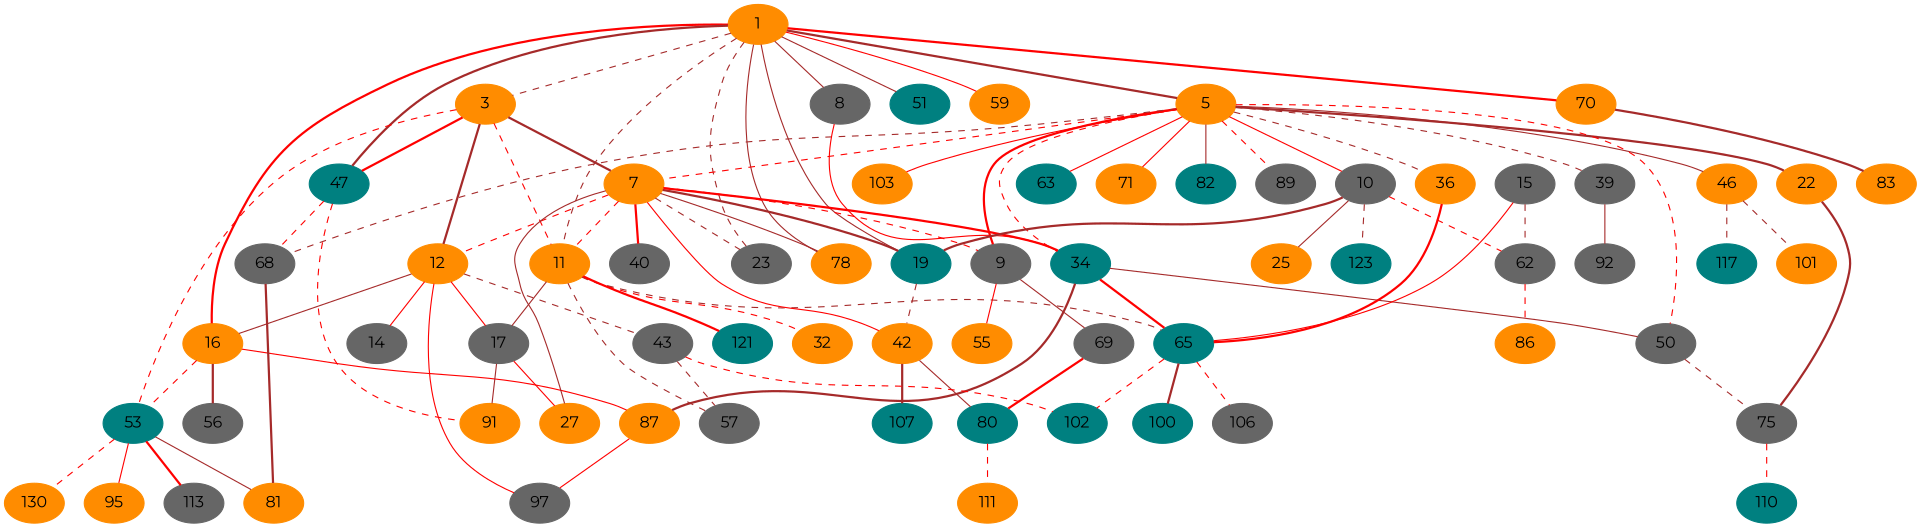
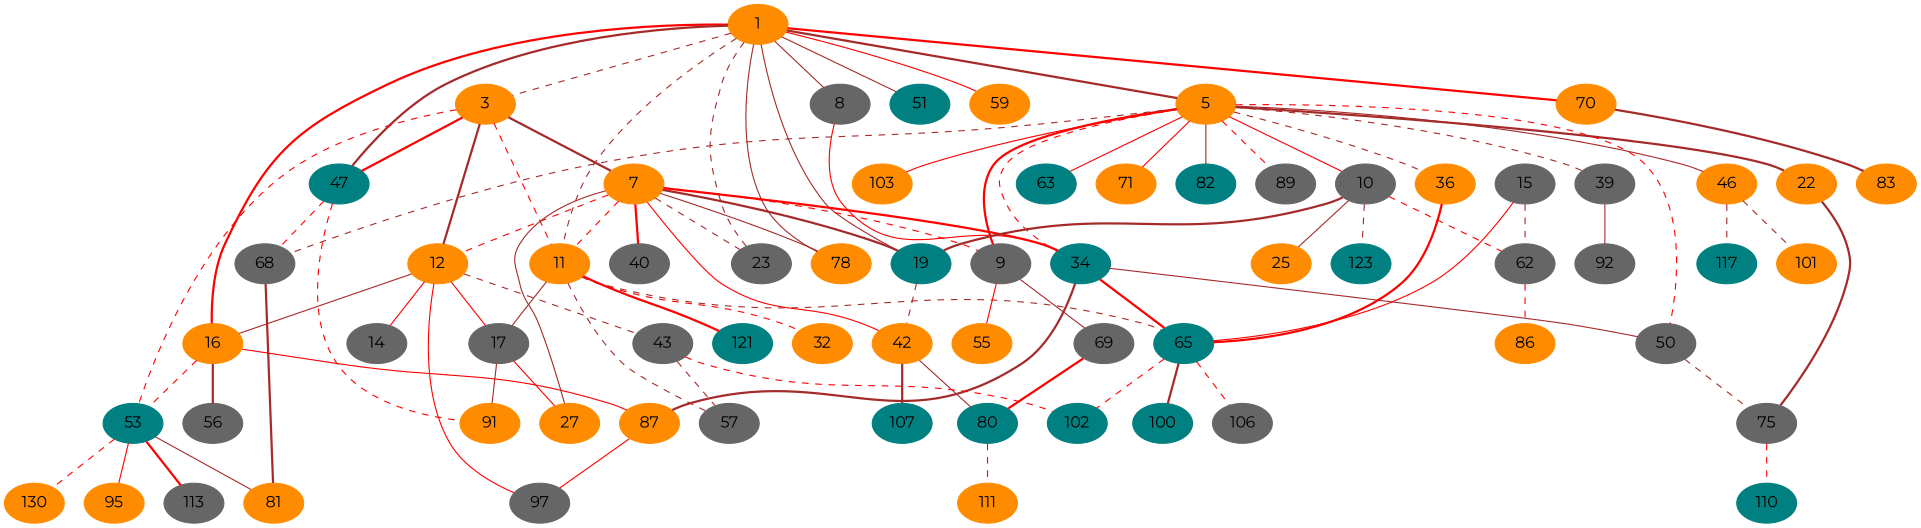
(920, 144) -> none
